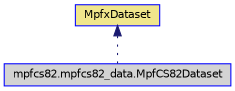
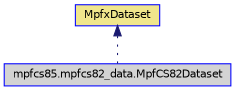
(118, 75) -> (118, 75)
